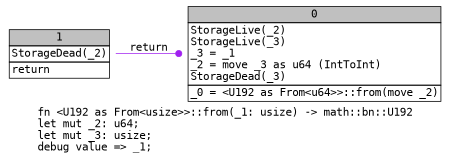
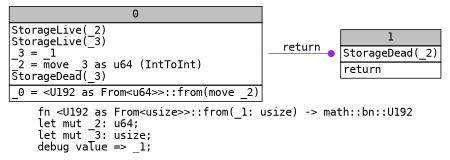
(146, 54) -> (298, 54)
